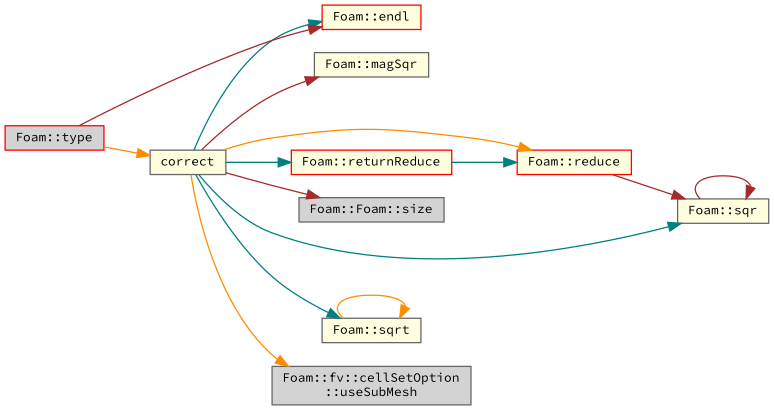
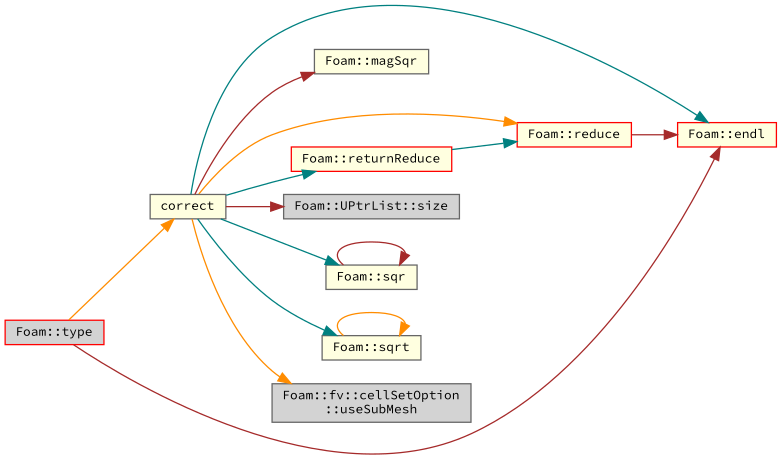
(643, 185) -> (648, 135)
(372, 210) -> (372, 207)
